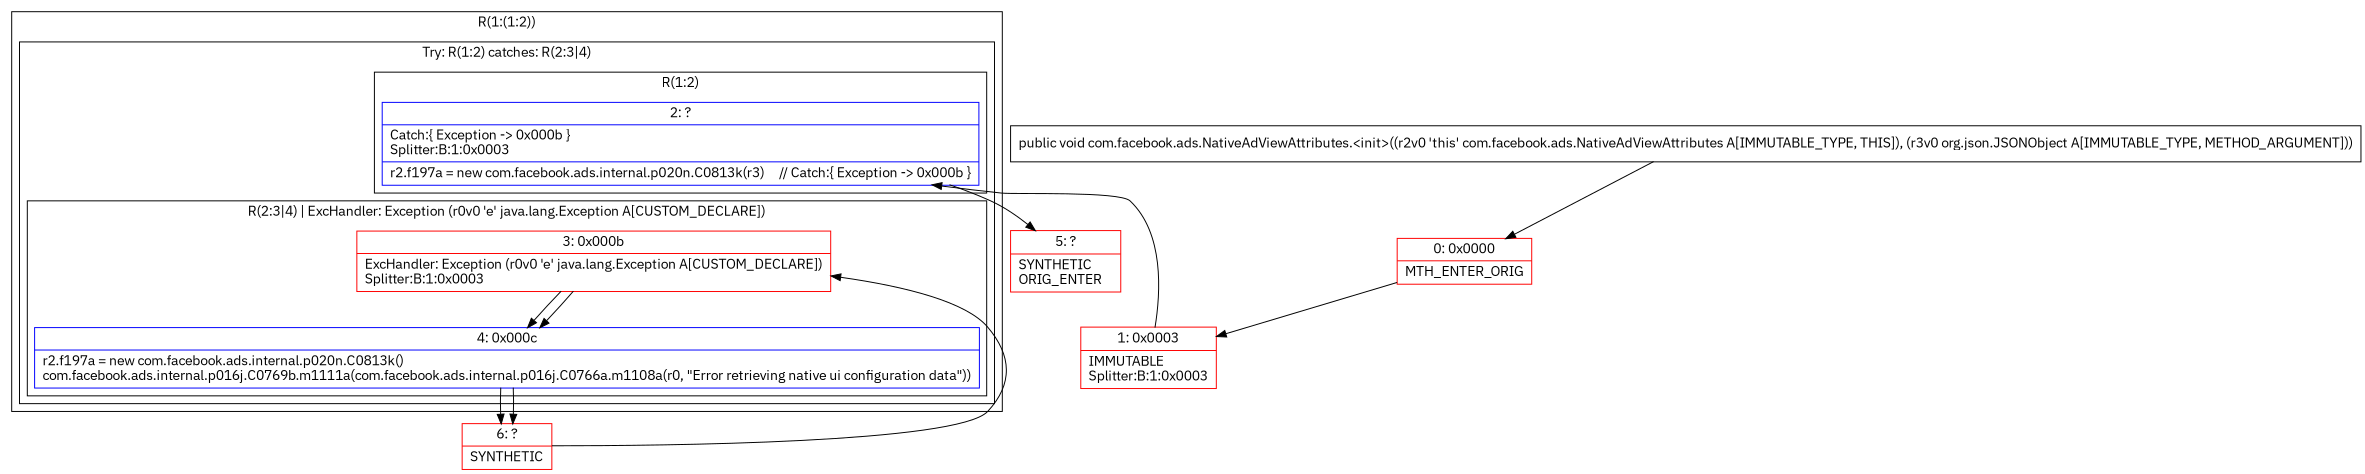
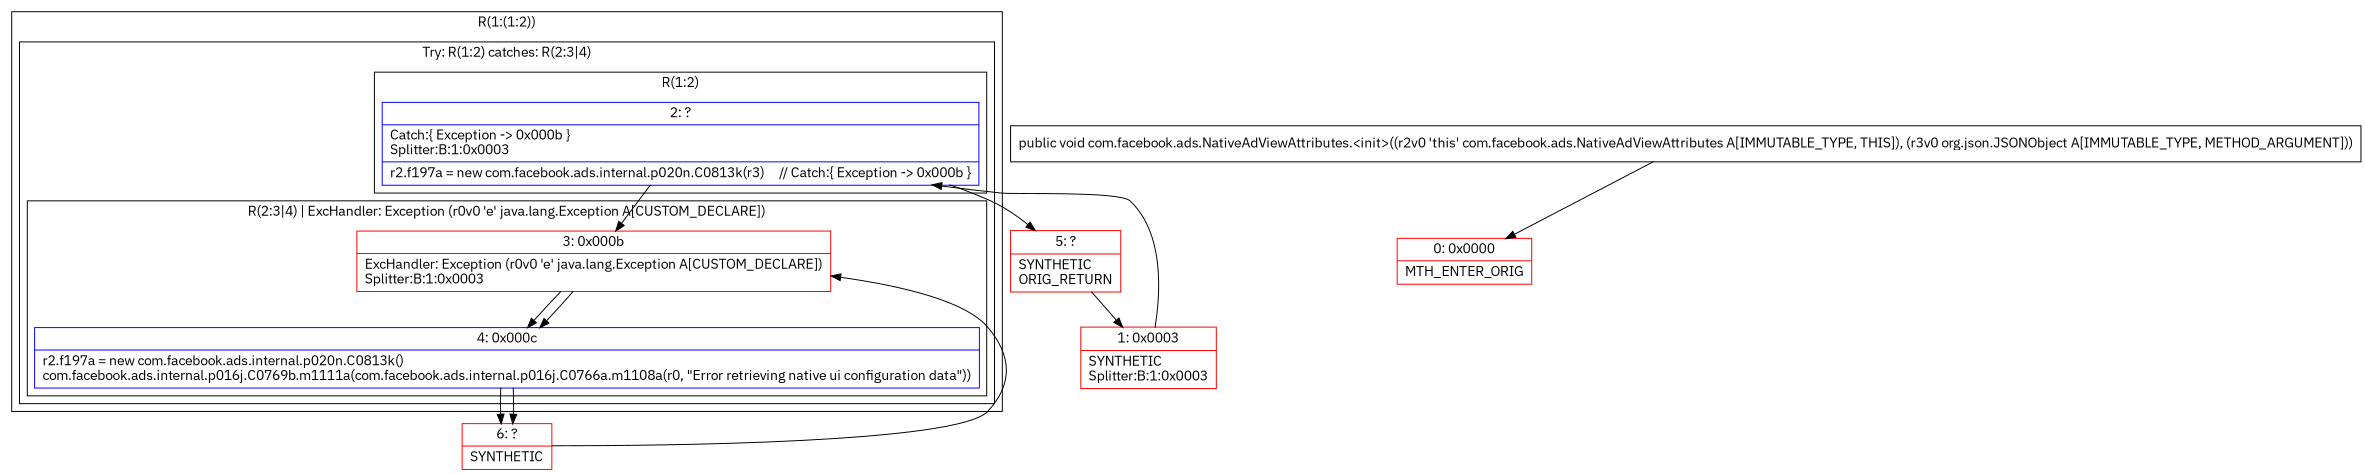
none -> (634, 207)
(1060, 280) -> (1066, 280)
(1312, 308) -> (1104, 306)
(1127, 362) -> (1126, 362)
